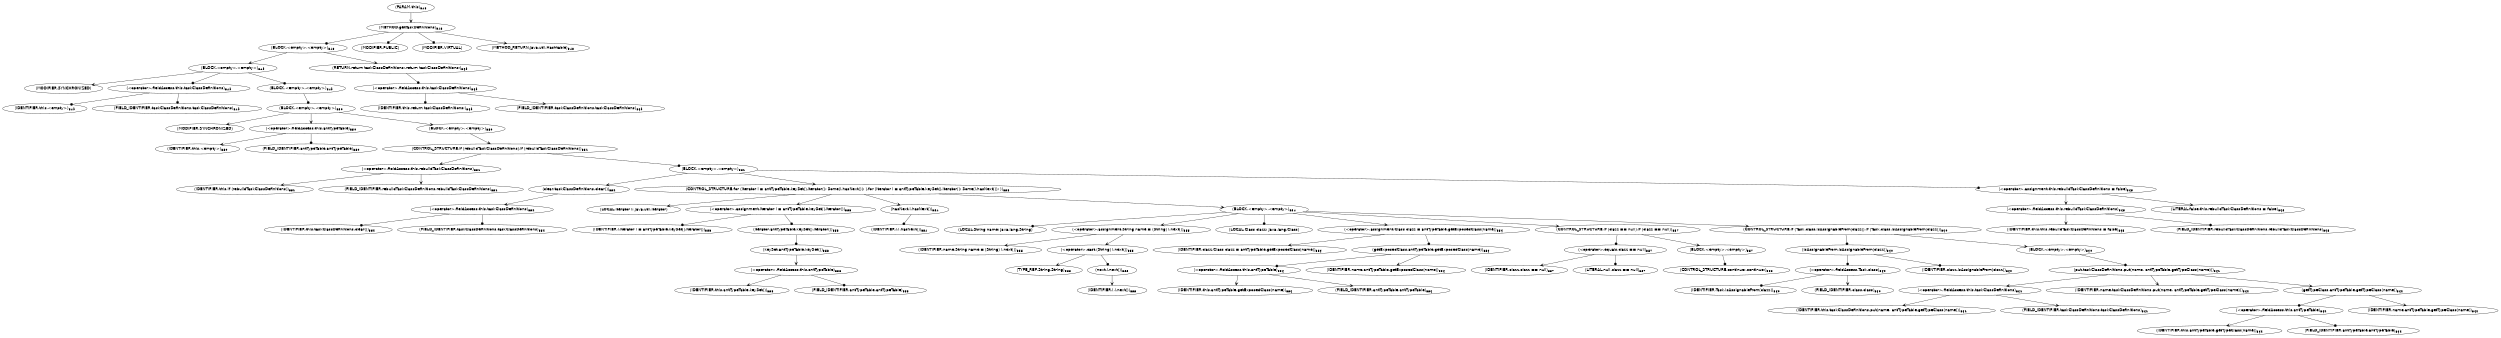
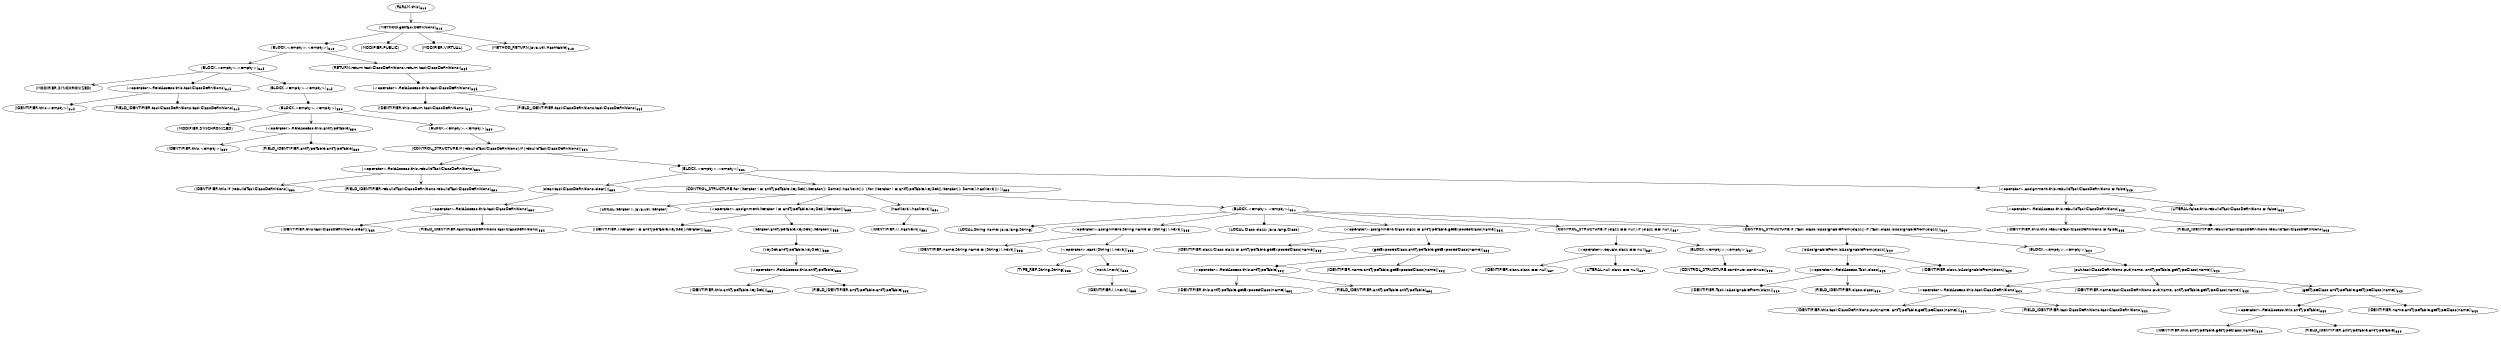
(2386, 300) -> (2387, 300)
